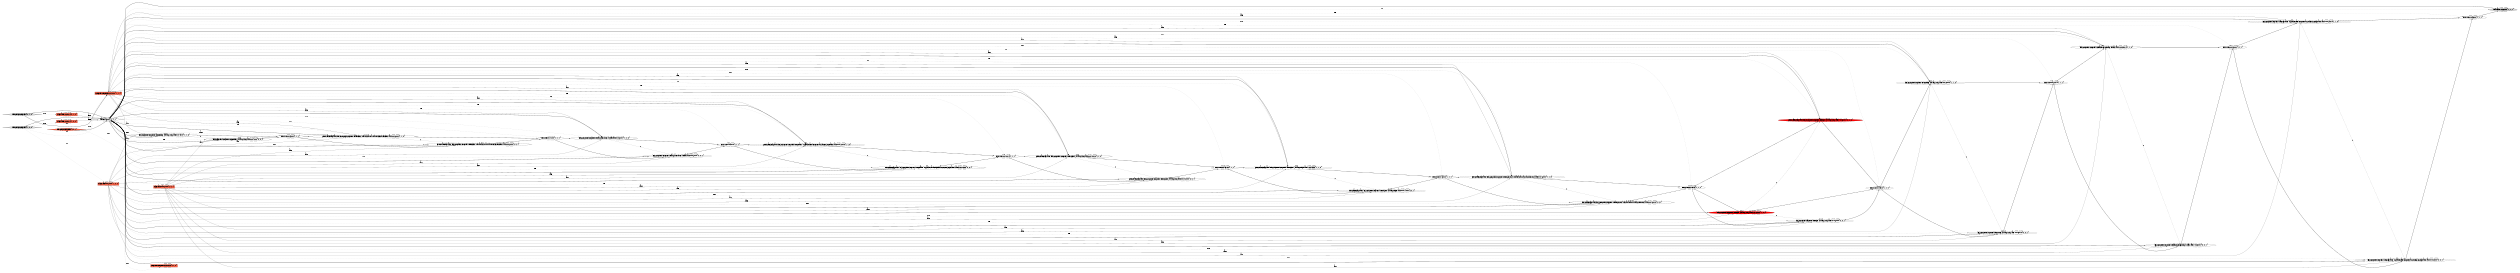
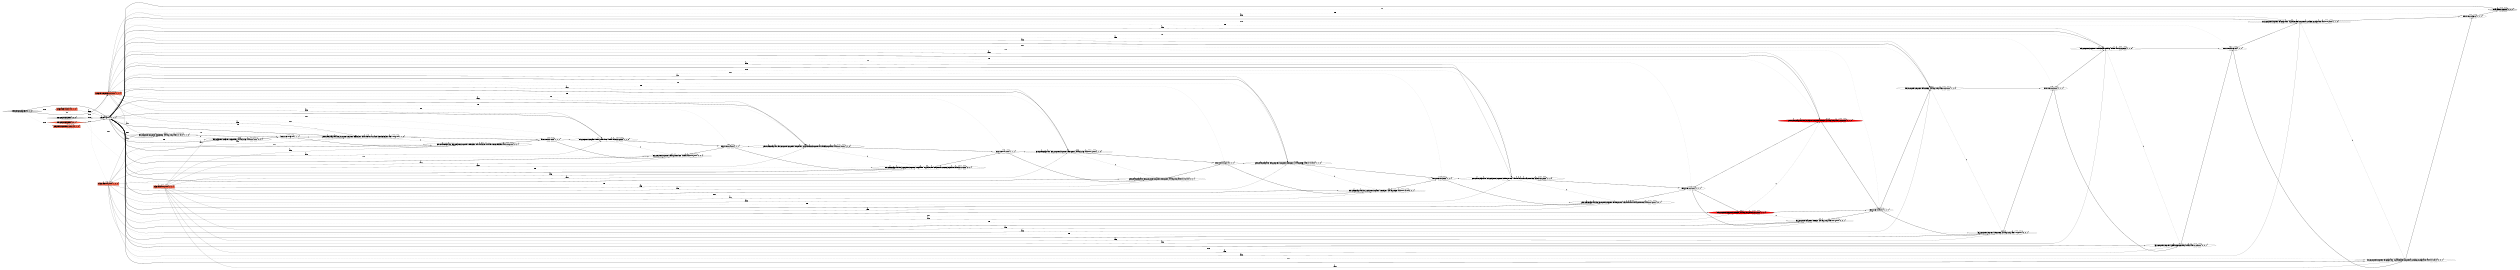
(67, 122) -> none
(201, 133) -> (201, 132)
(125, 208) -> (38, 121)
